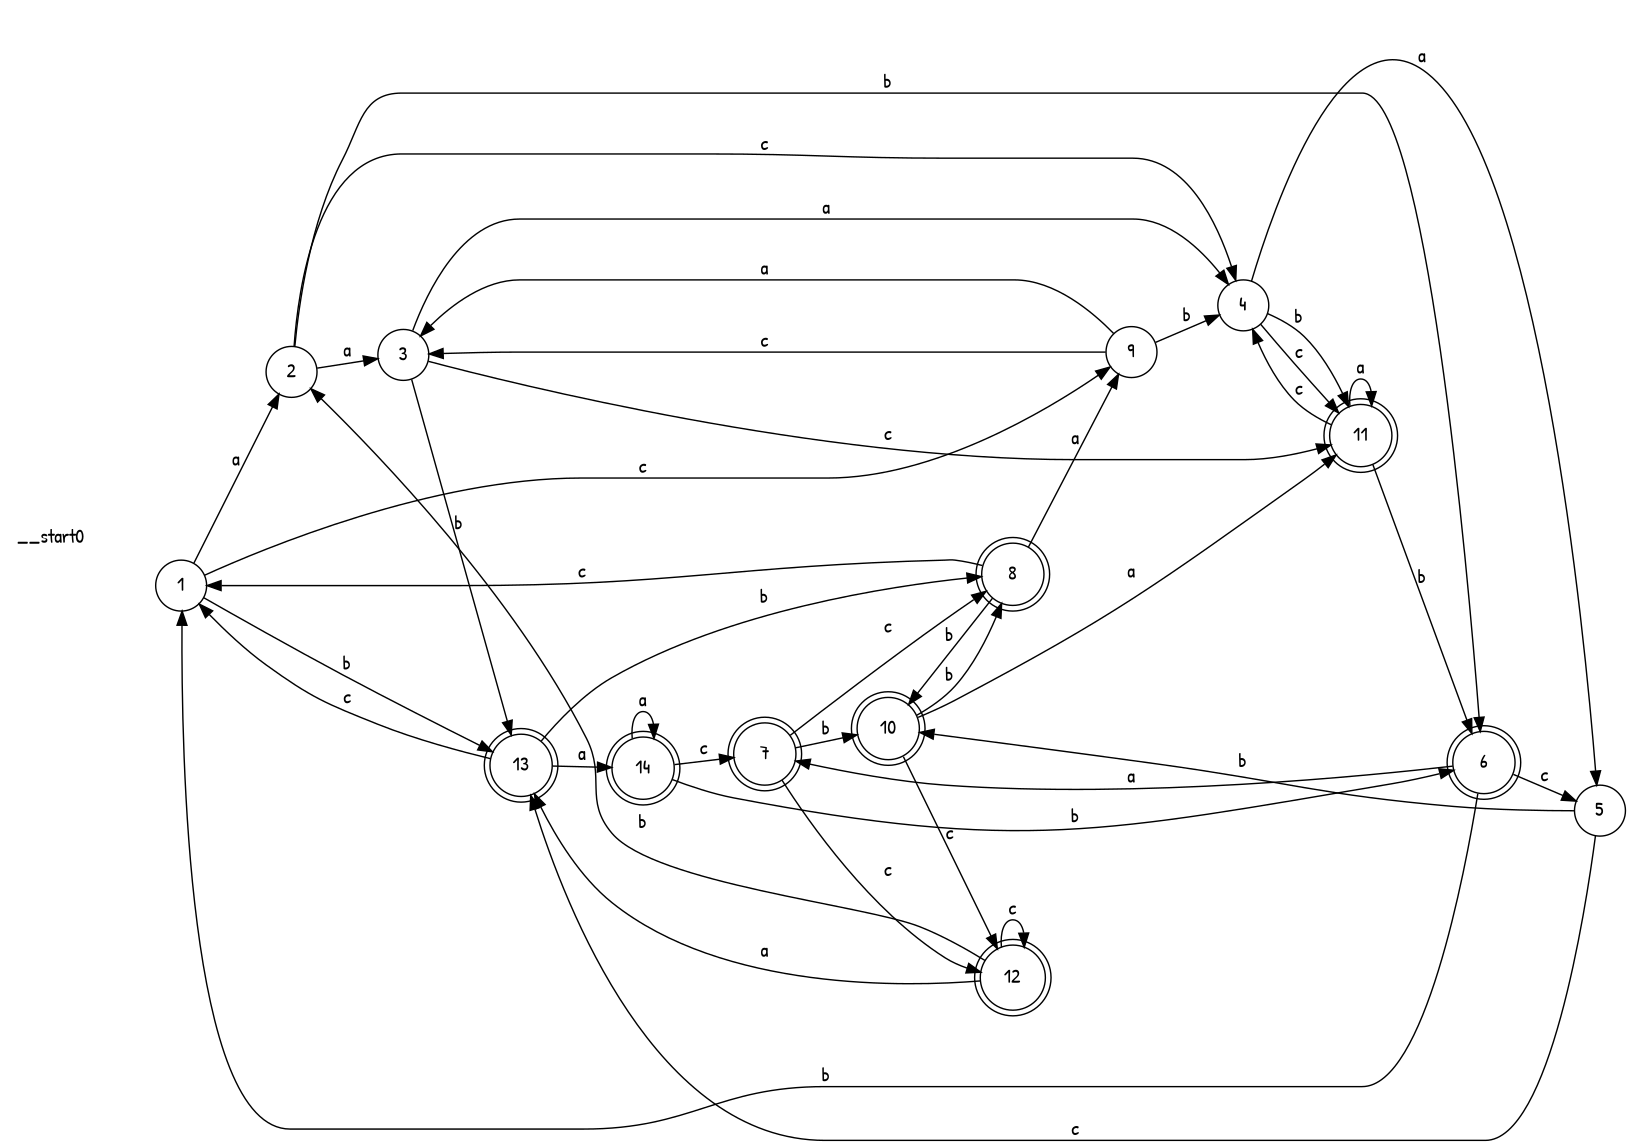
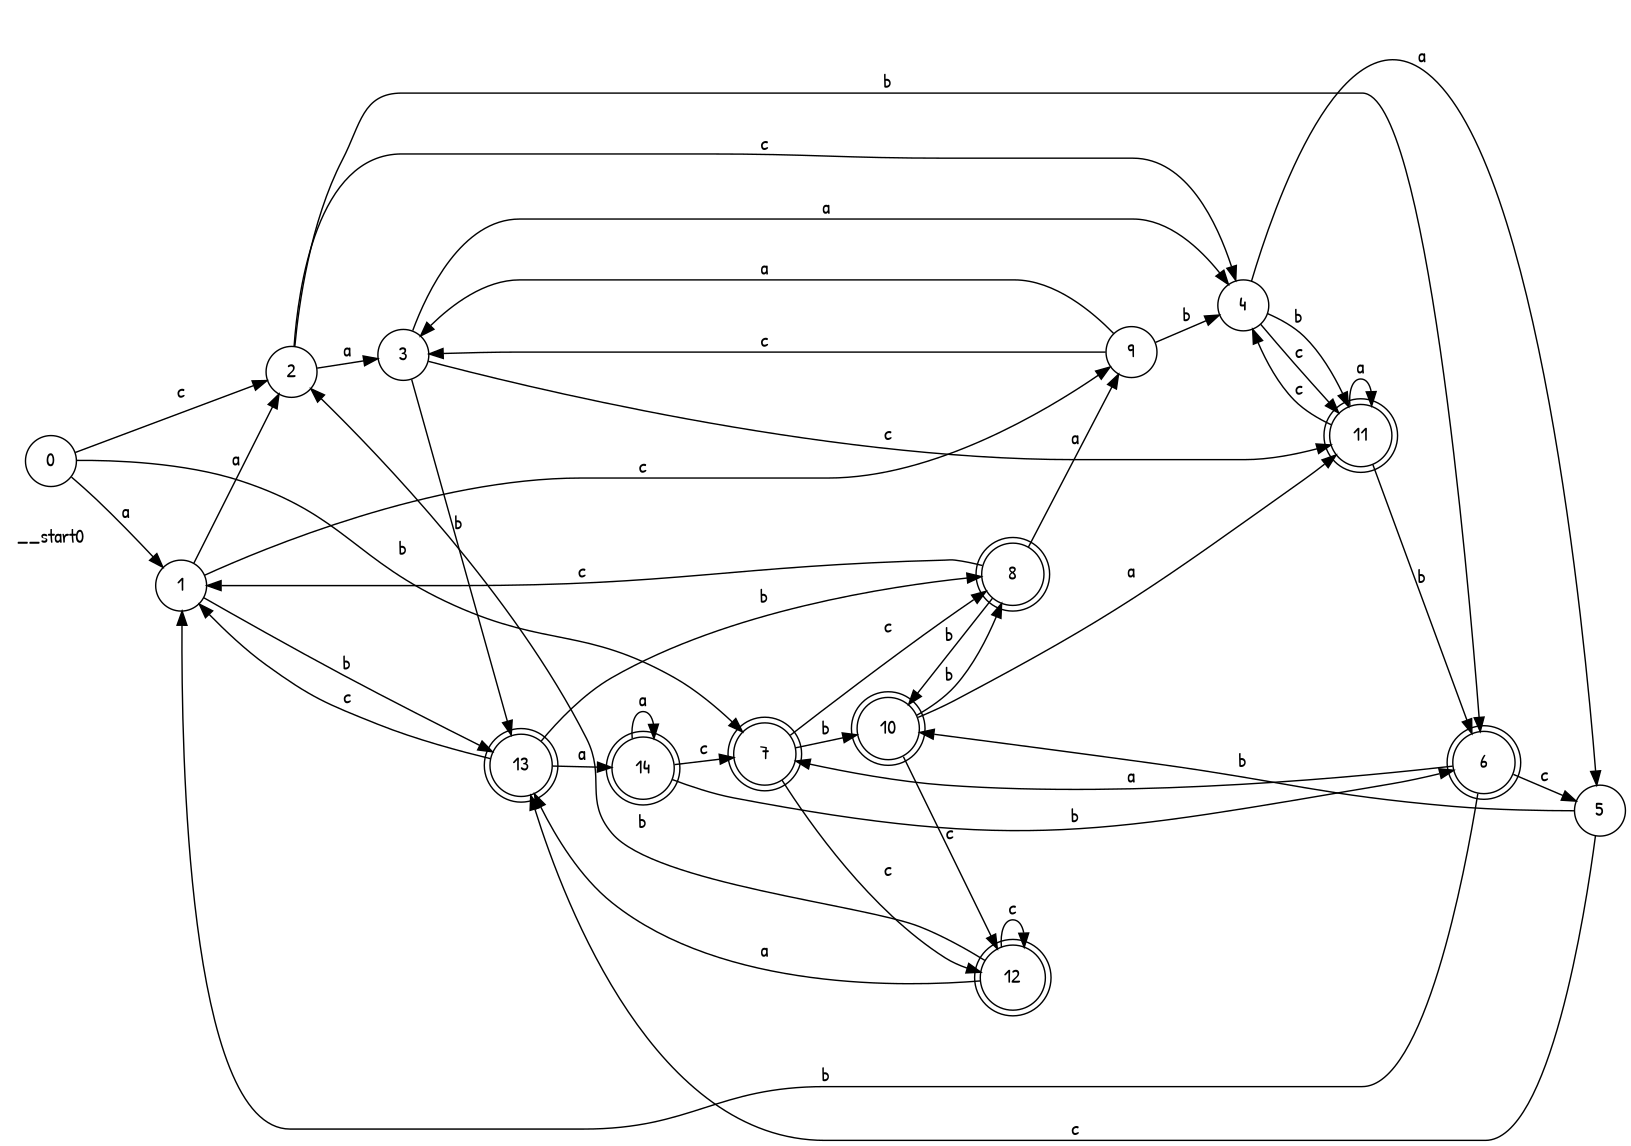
none -> (51, 461)
